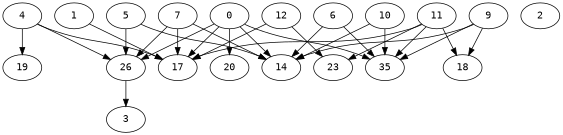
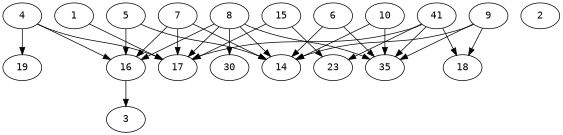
(230, 16) -> (230, 16)
(281, 16) -> (281, 16)
(437, 16) -> (437, 16)
(126, 68) -> (126, 68)
(230, 68) -> (230, 68)
